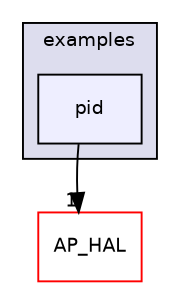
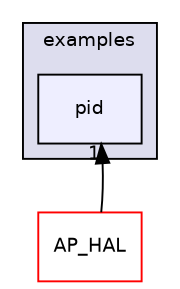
(77, 171) -> (103, 188)
